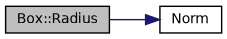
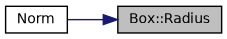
(128, 20) -> (85, 20)
